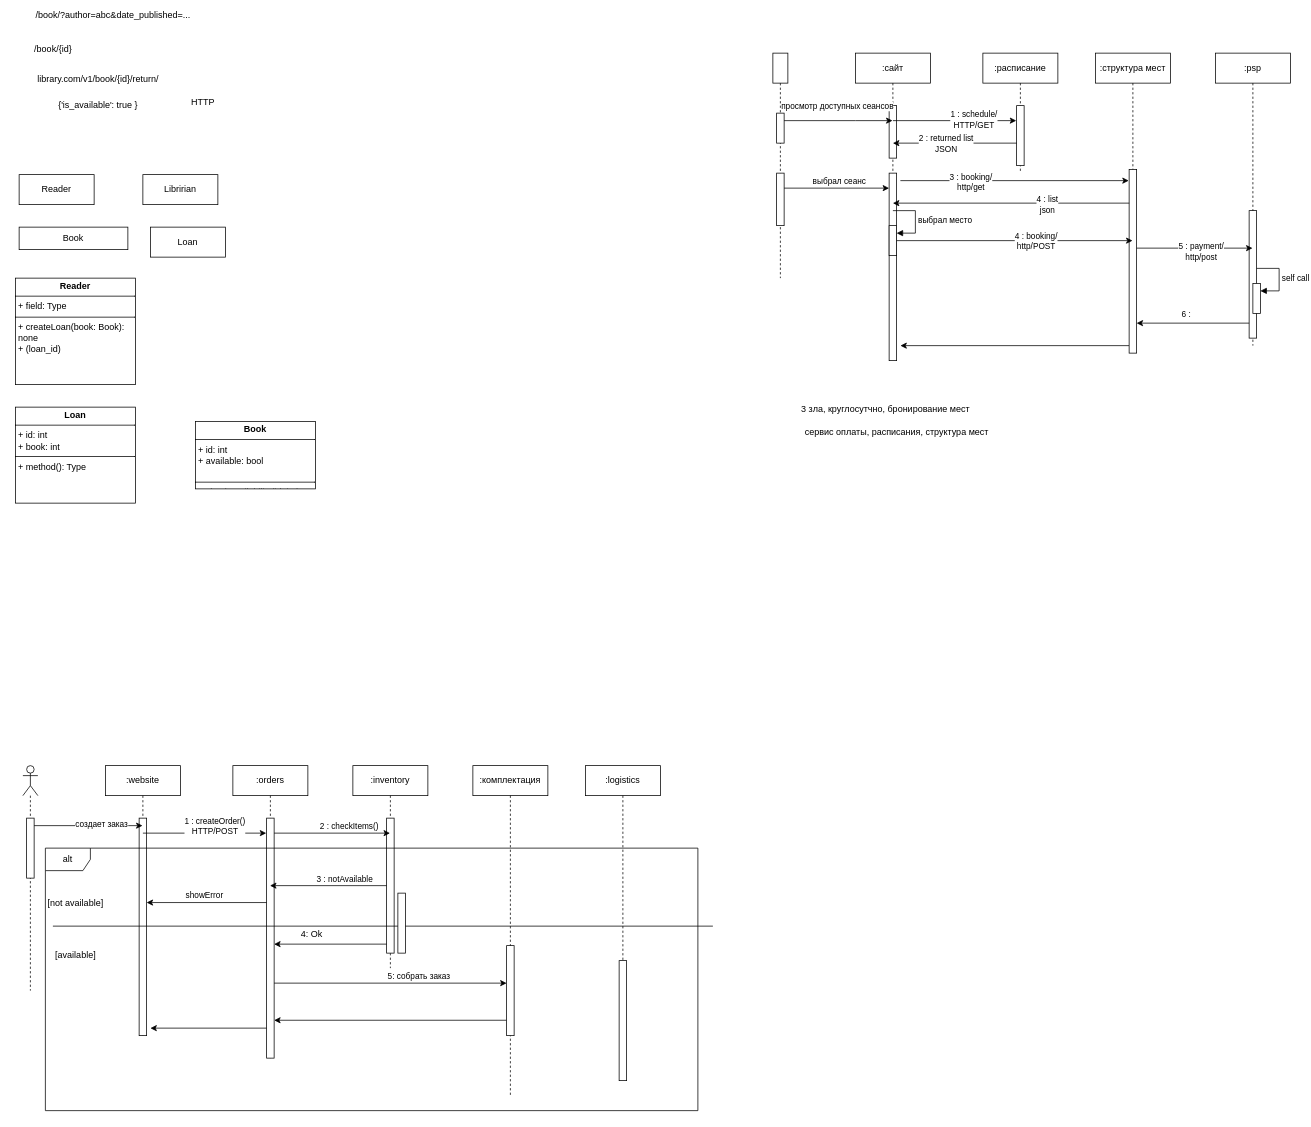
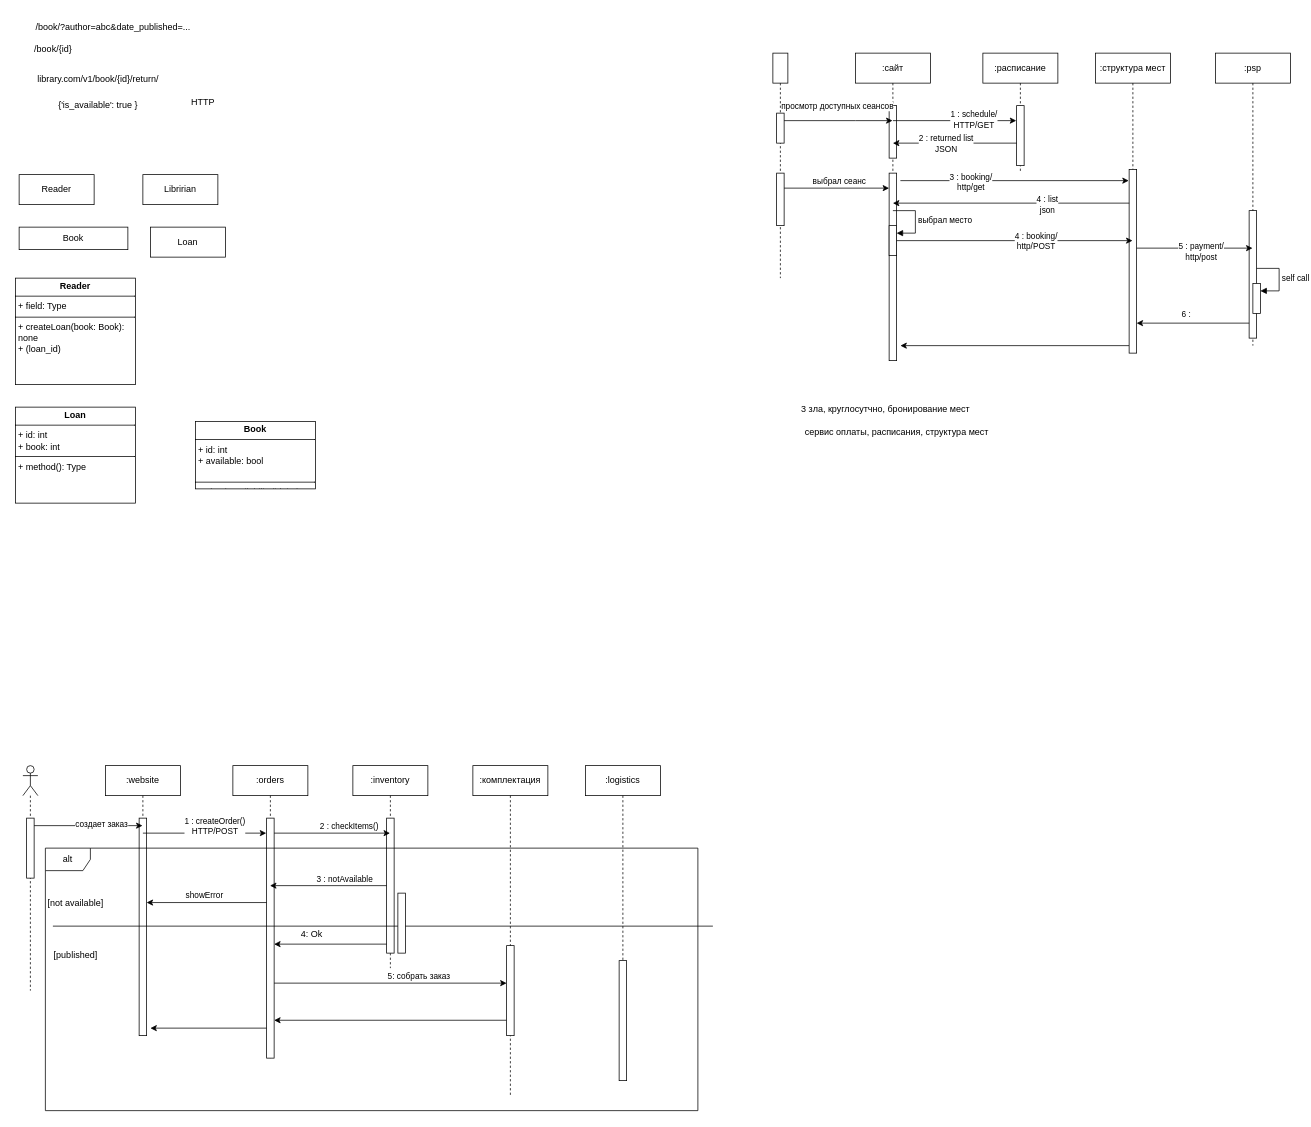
(113, 15) -> (113, 27)
(76, 955) -> (76, 955)
